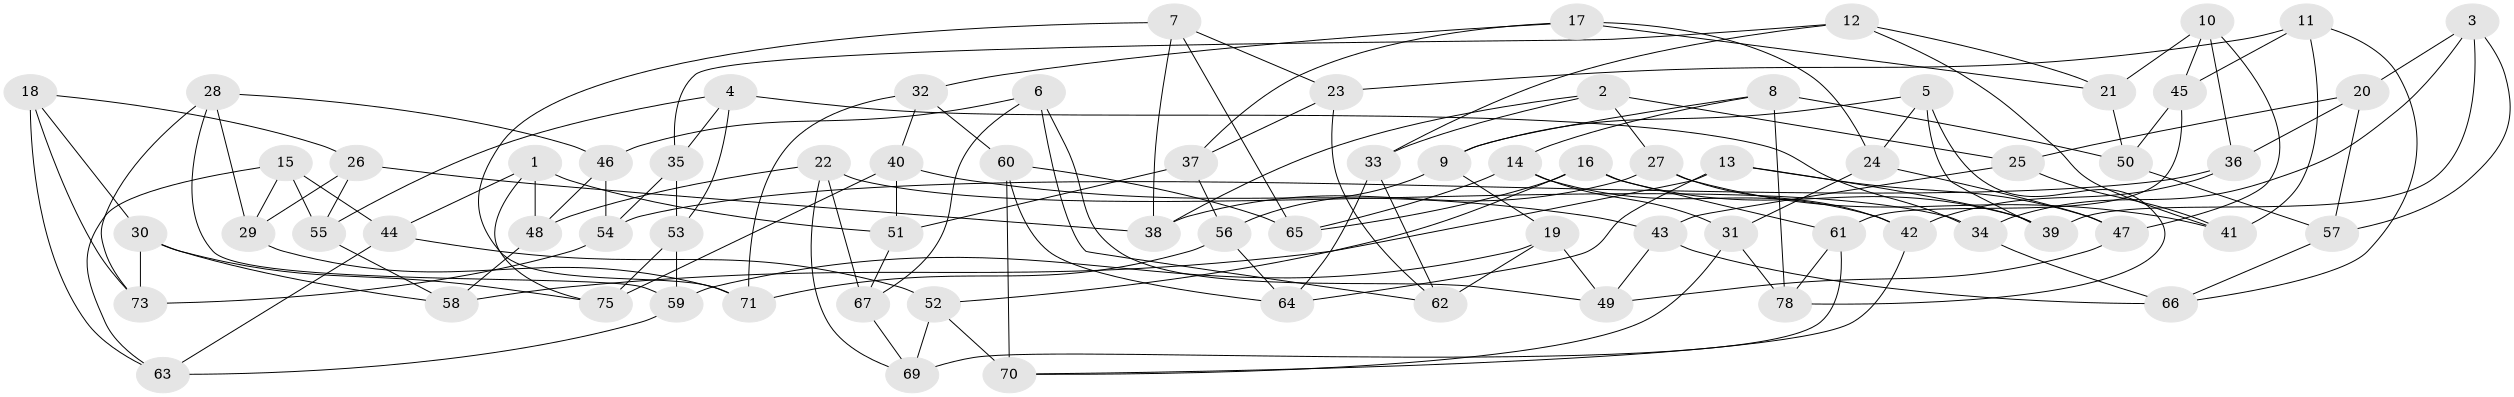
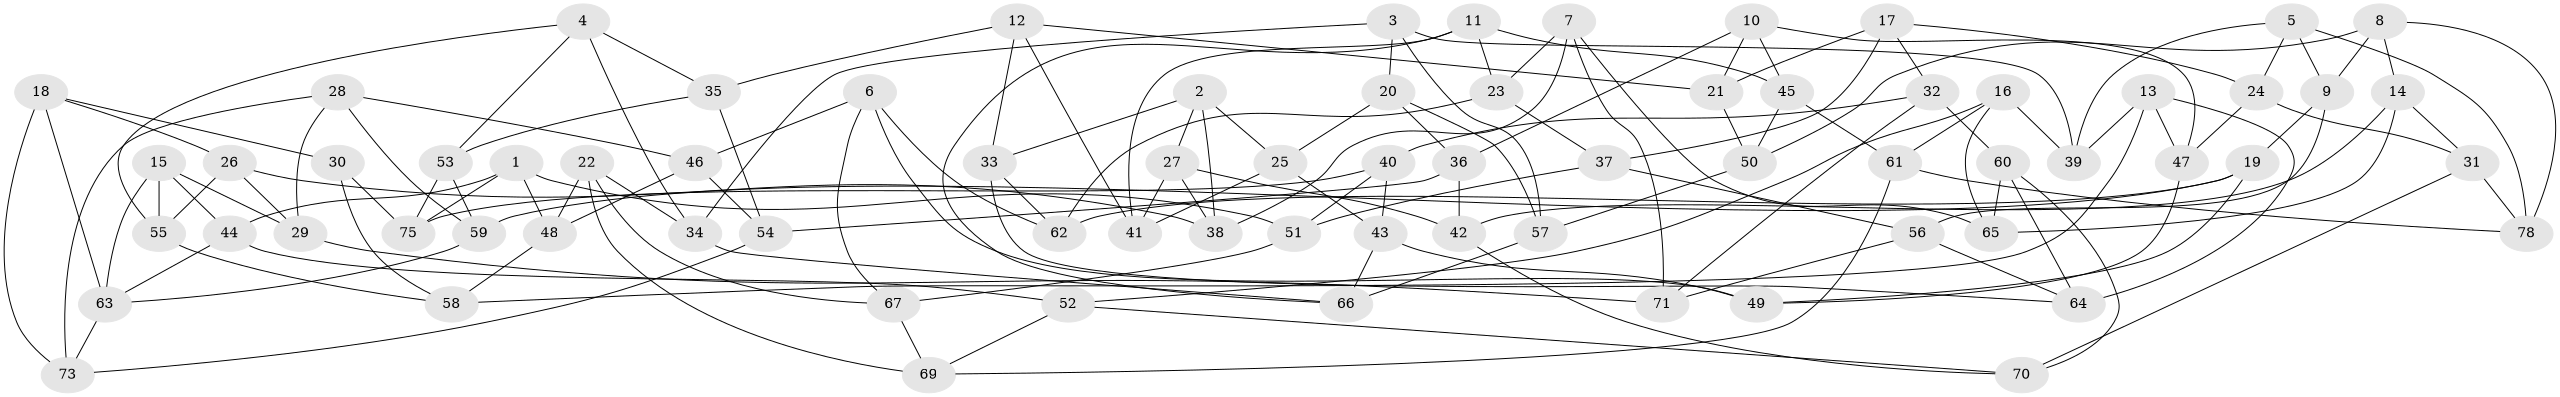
(140, 269) -> (86, 340)
